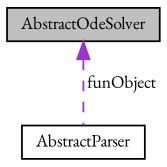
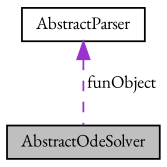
(83, 92) -> (83, 92)
